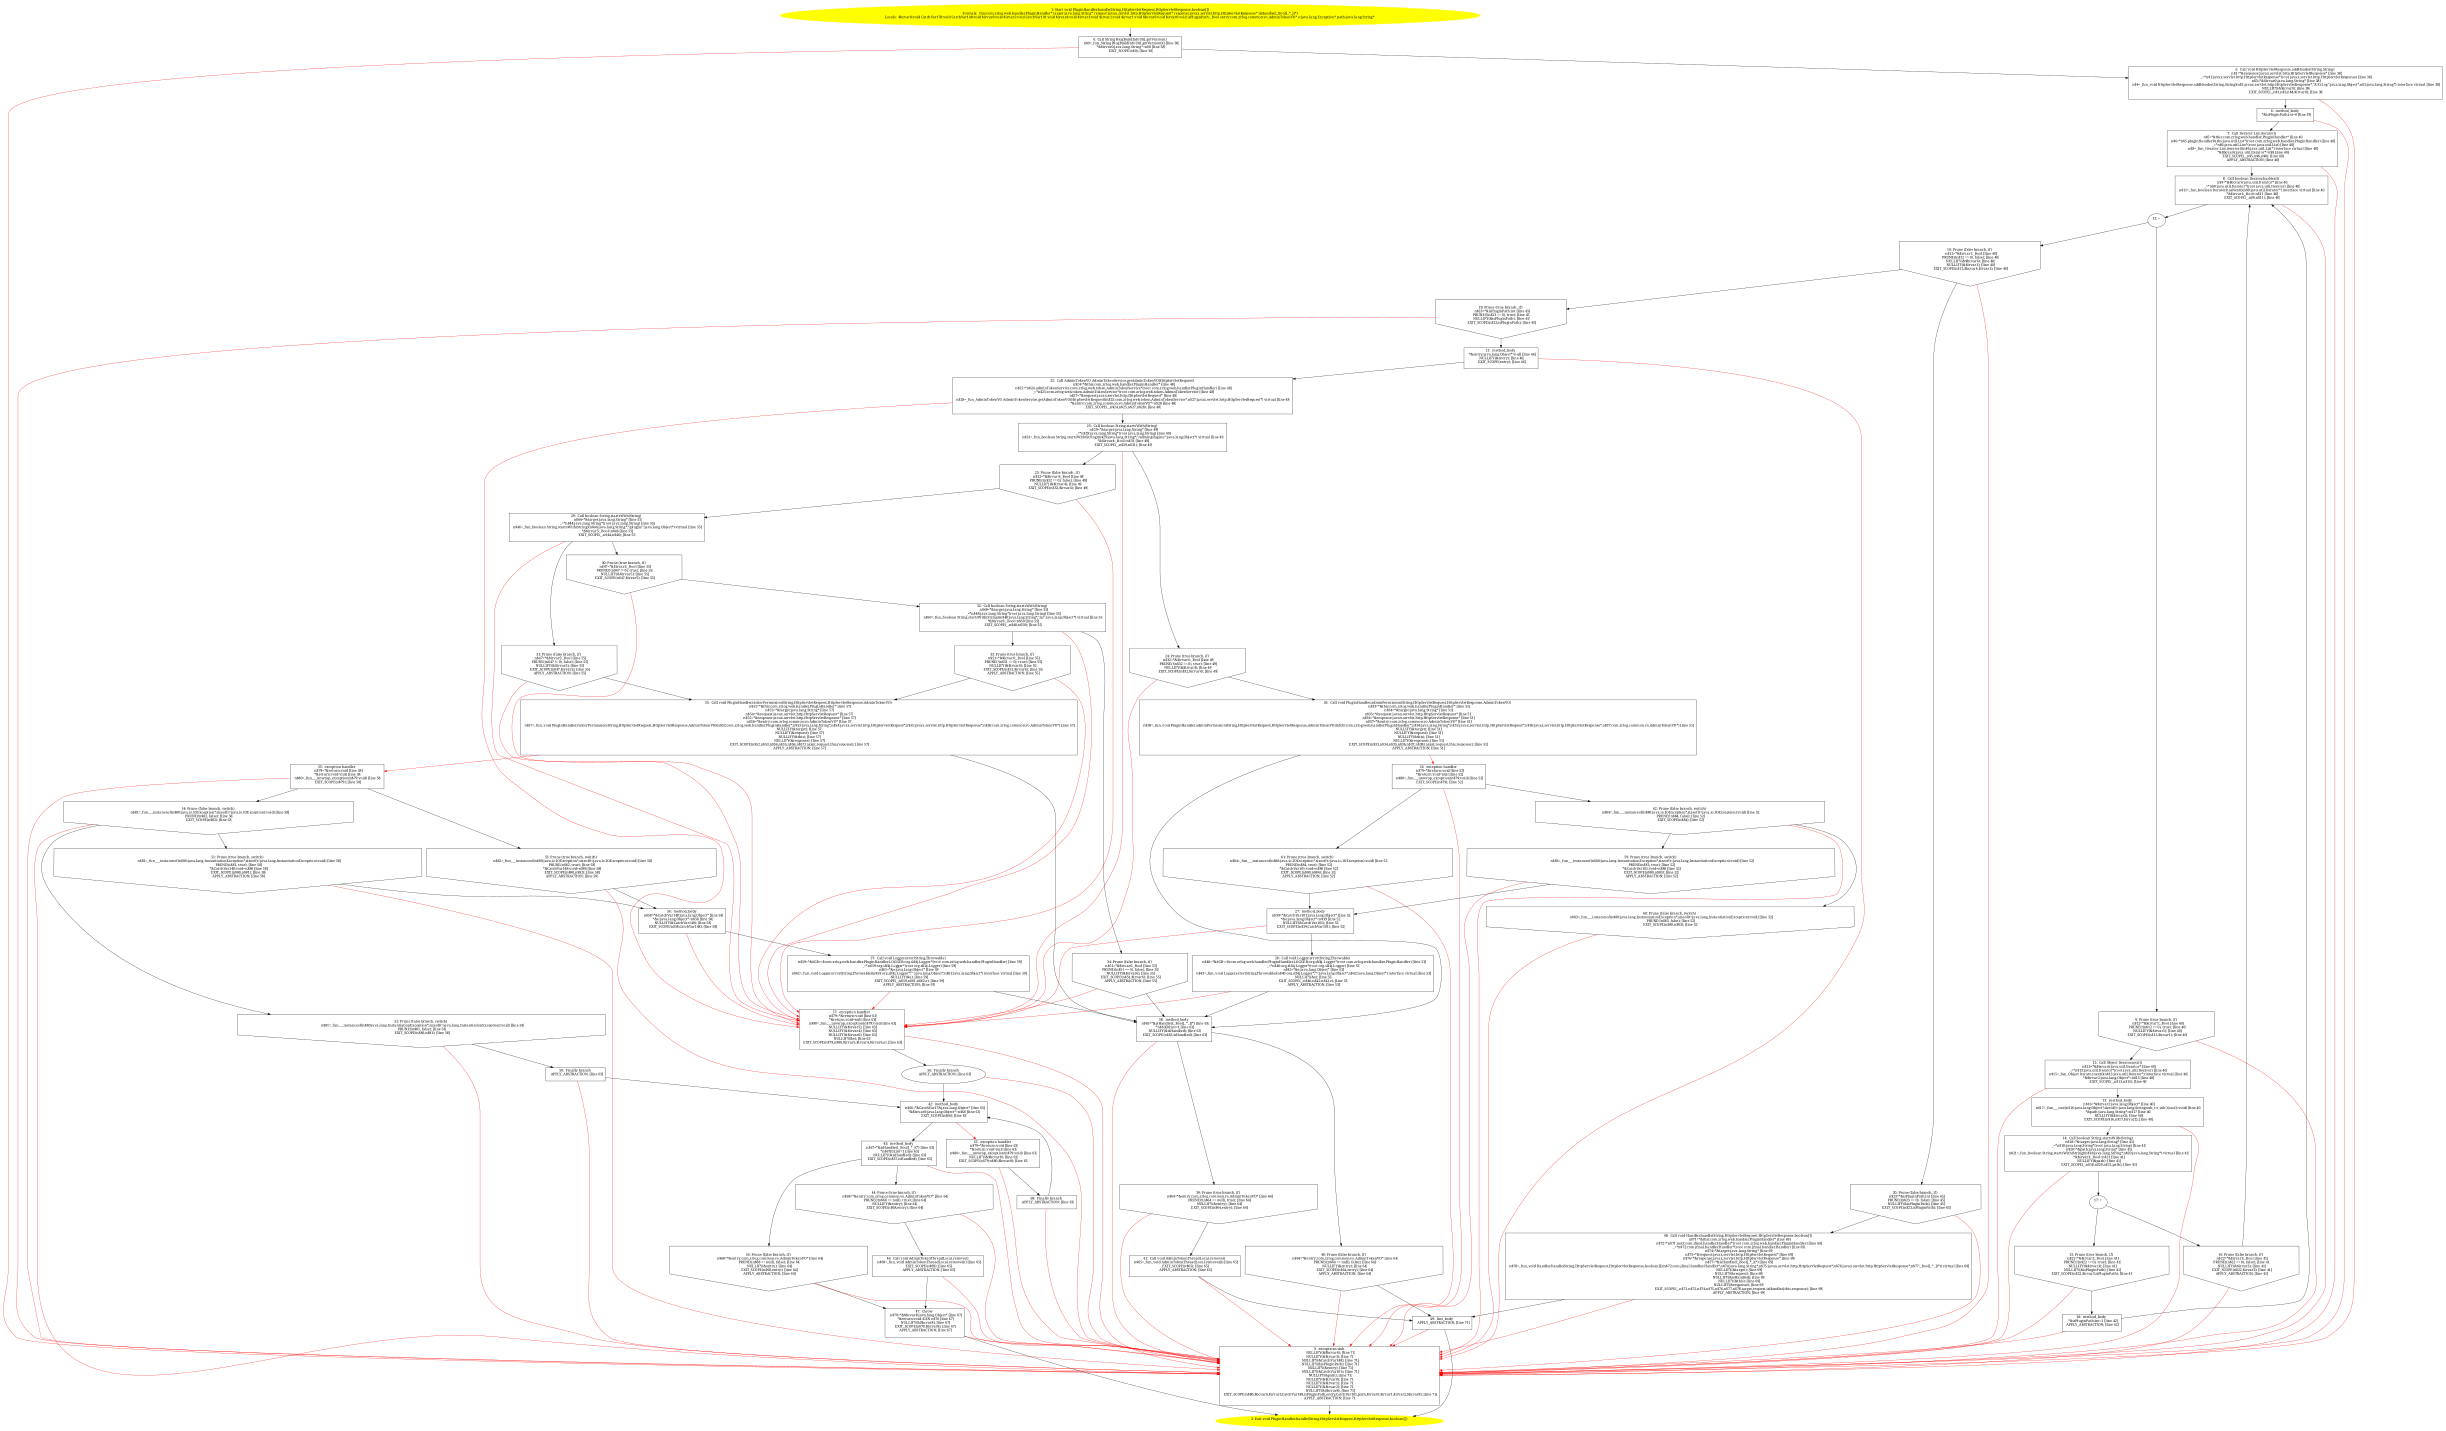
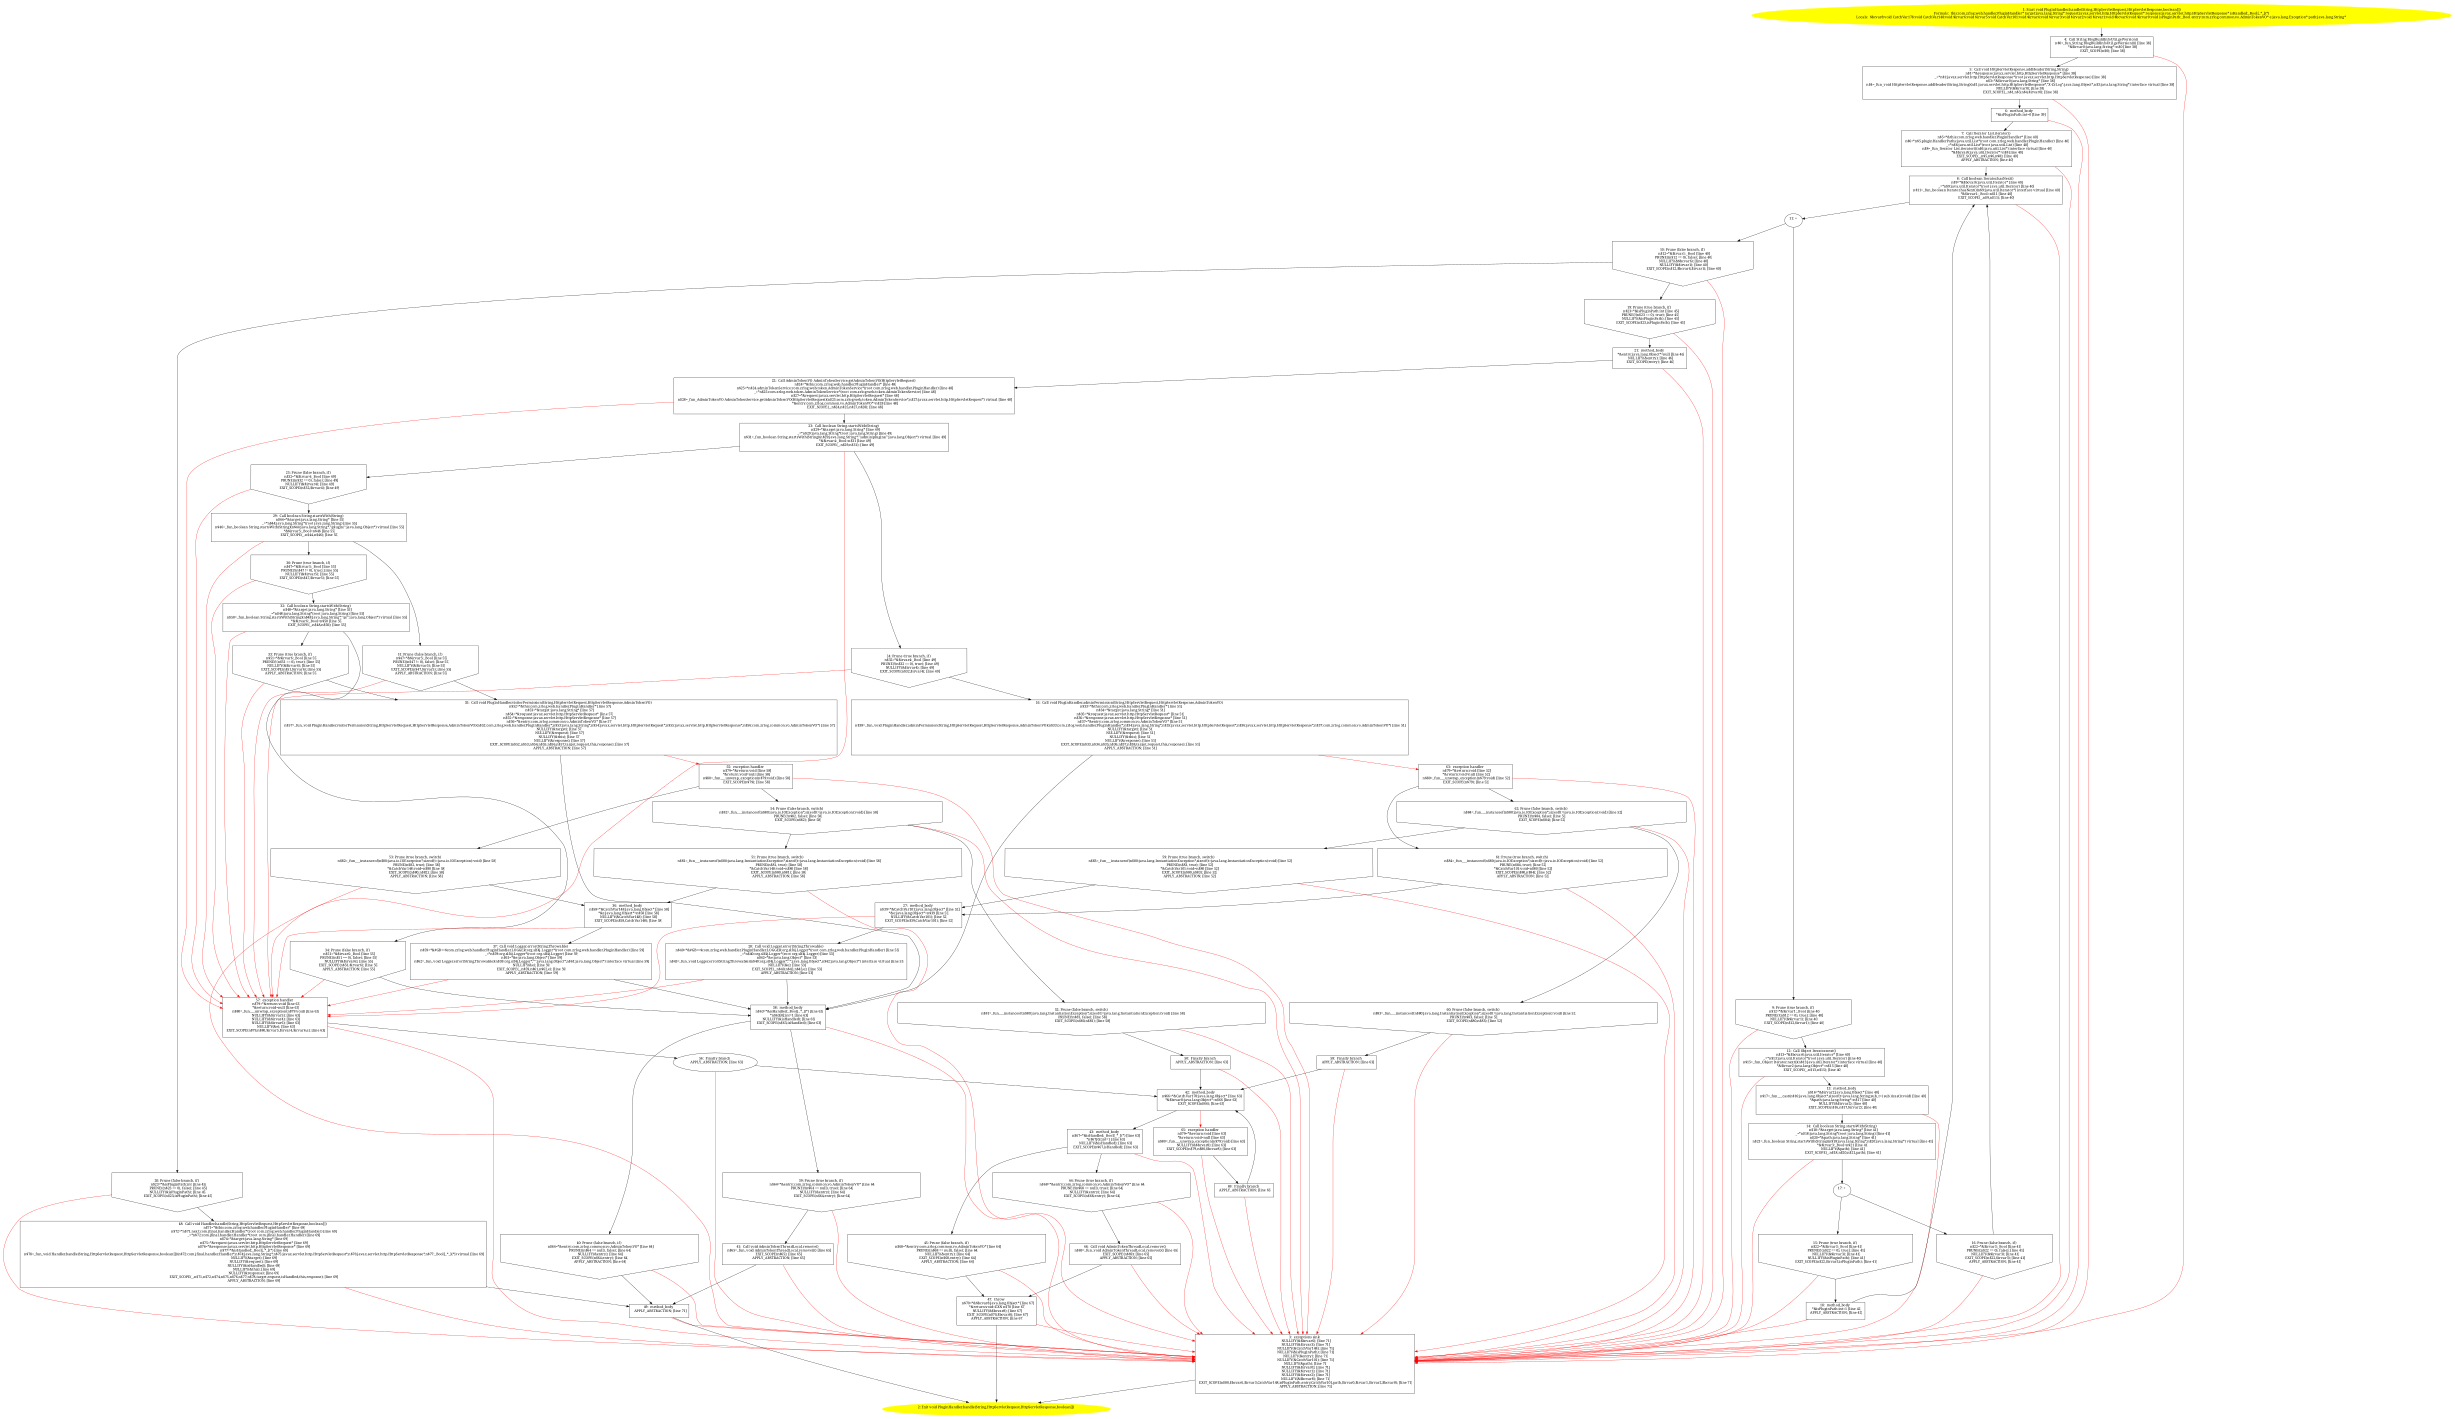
none -> (1347, 1062)
(1442, 1323) -> (659, 1311)
